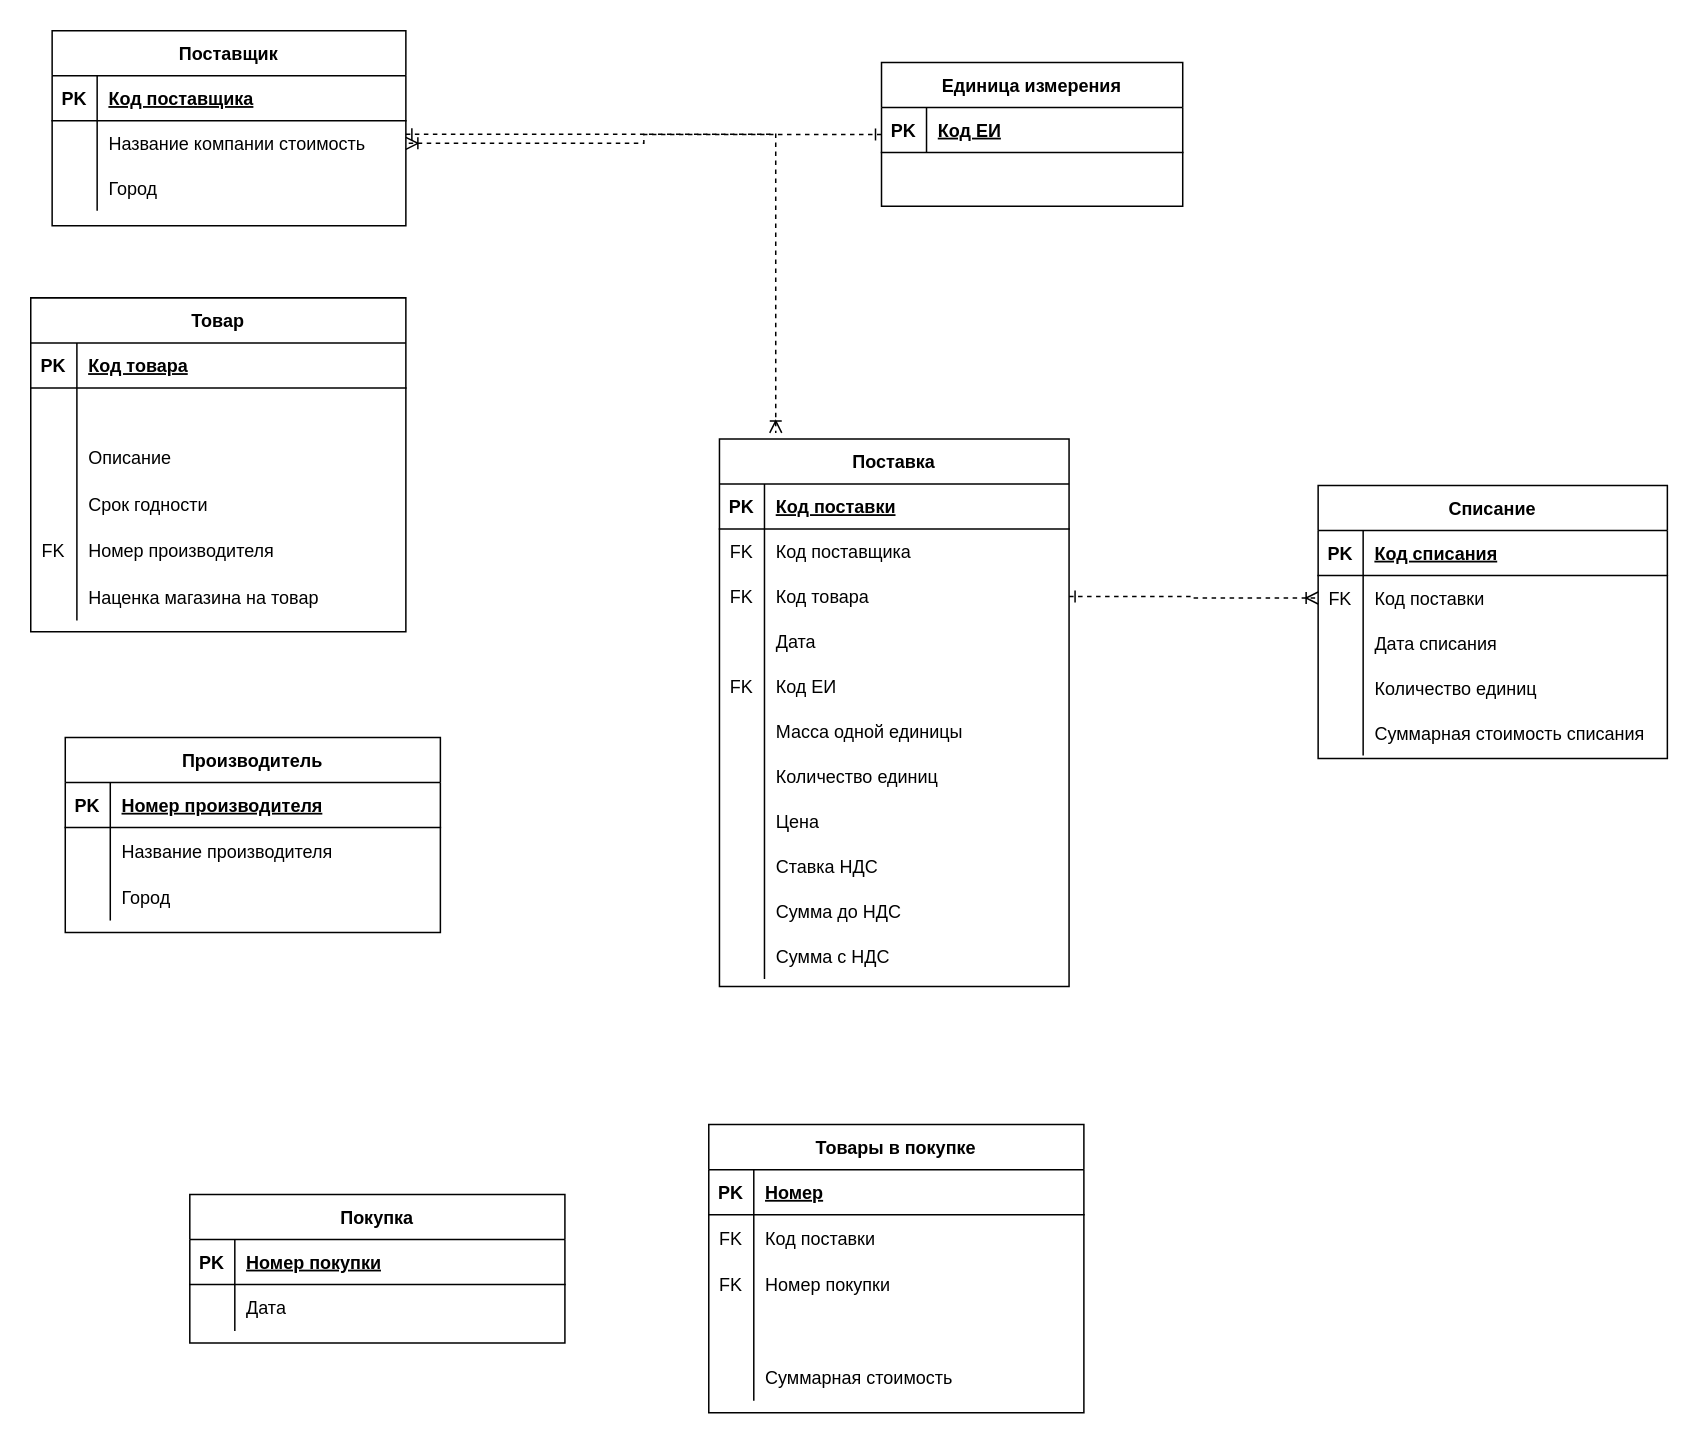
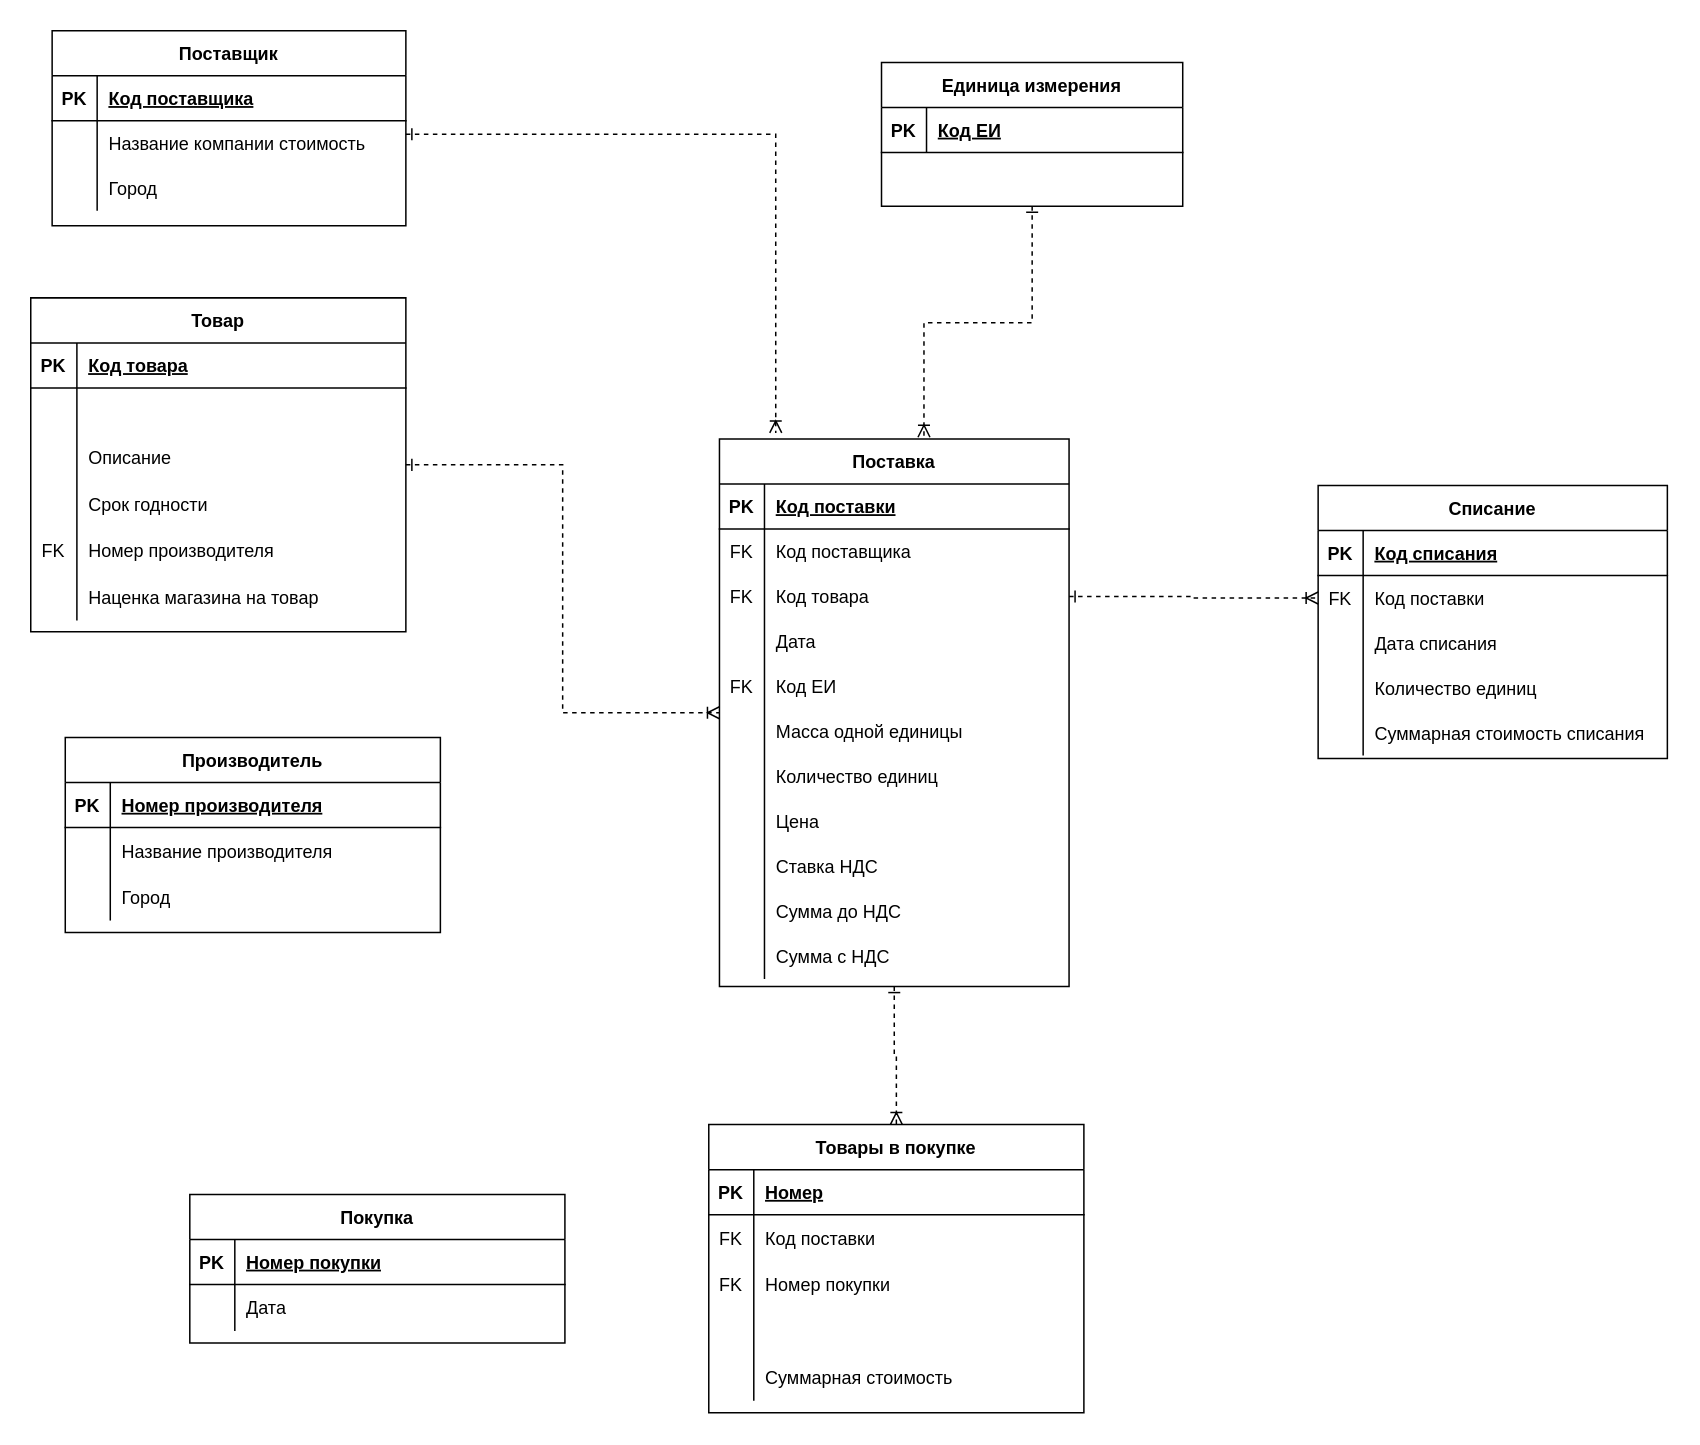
(528, 143) -> (978, 323)
none -> (563, 588)
none -> (896, 1055)
